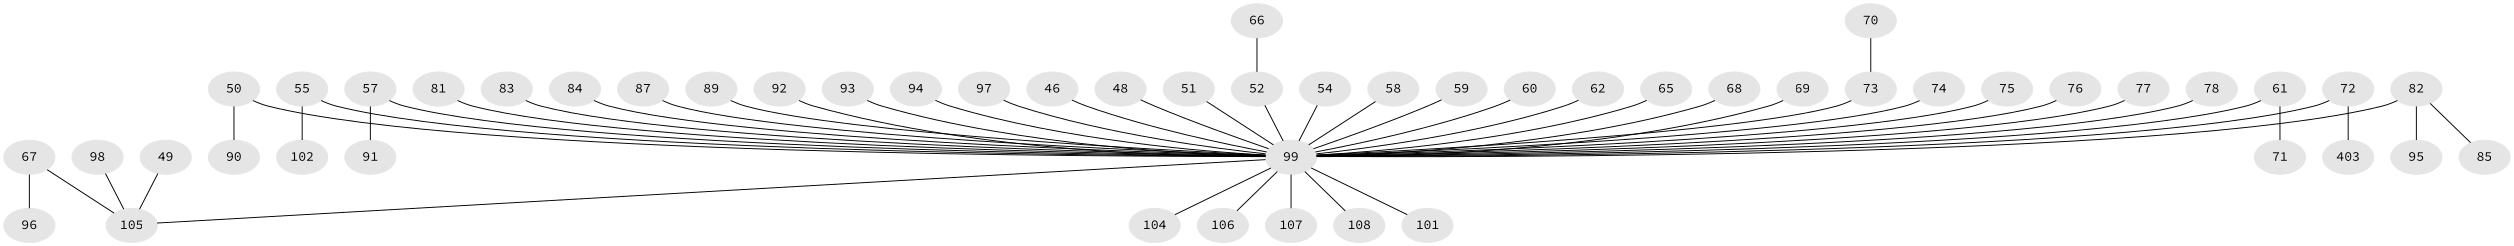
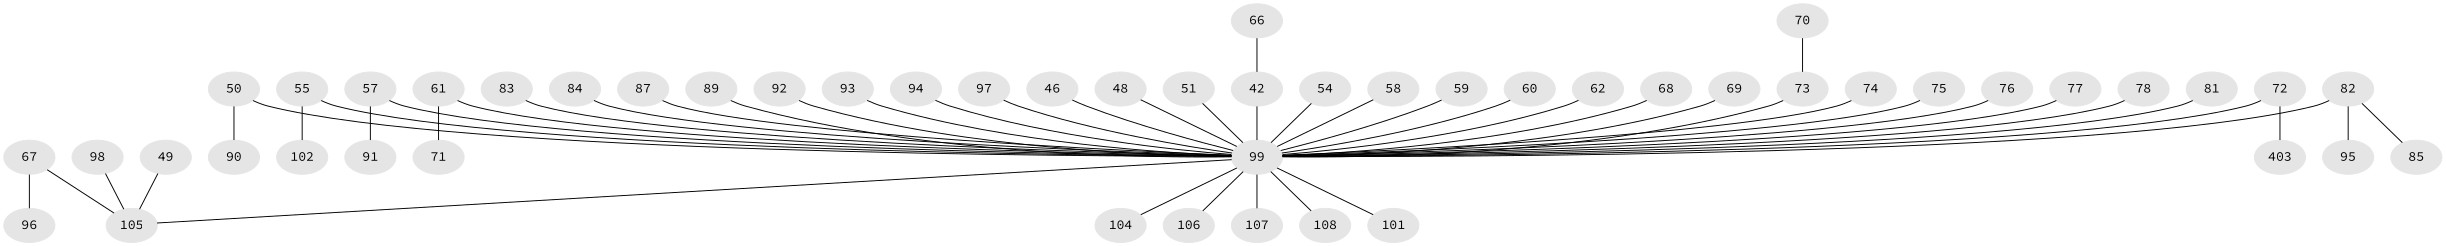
(1257, 89) -> (1257, 89)
(1666, 89) -> none
